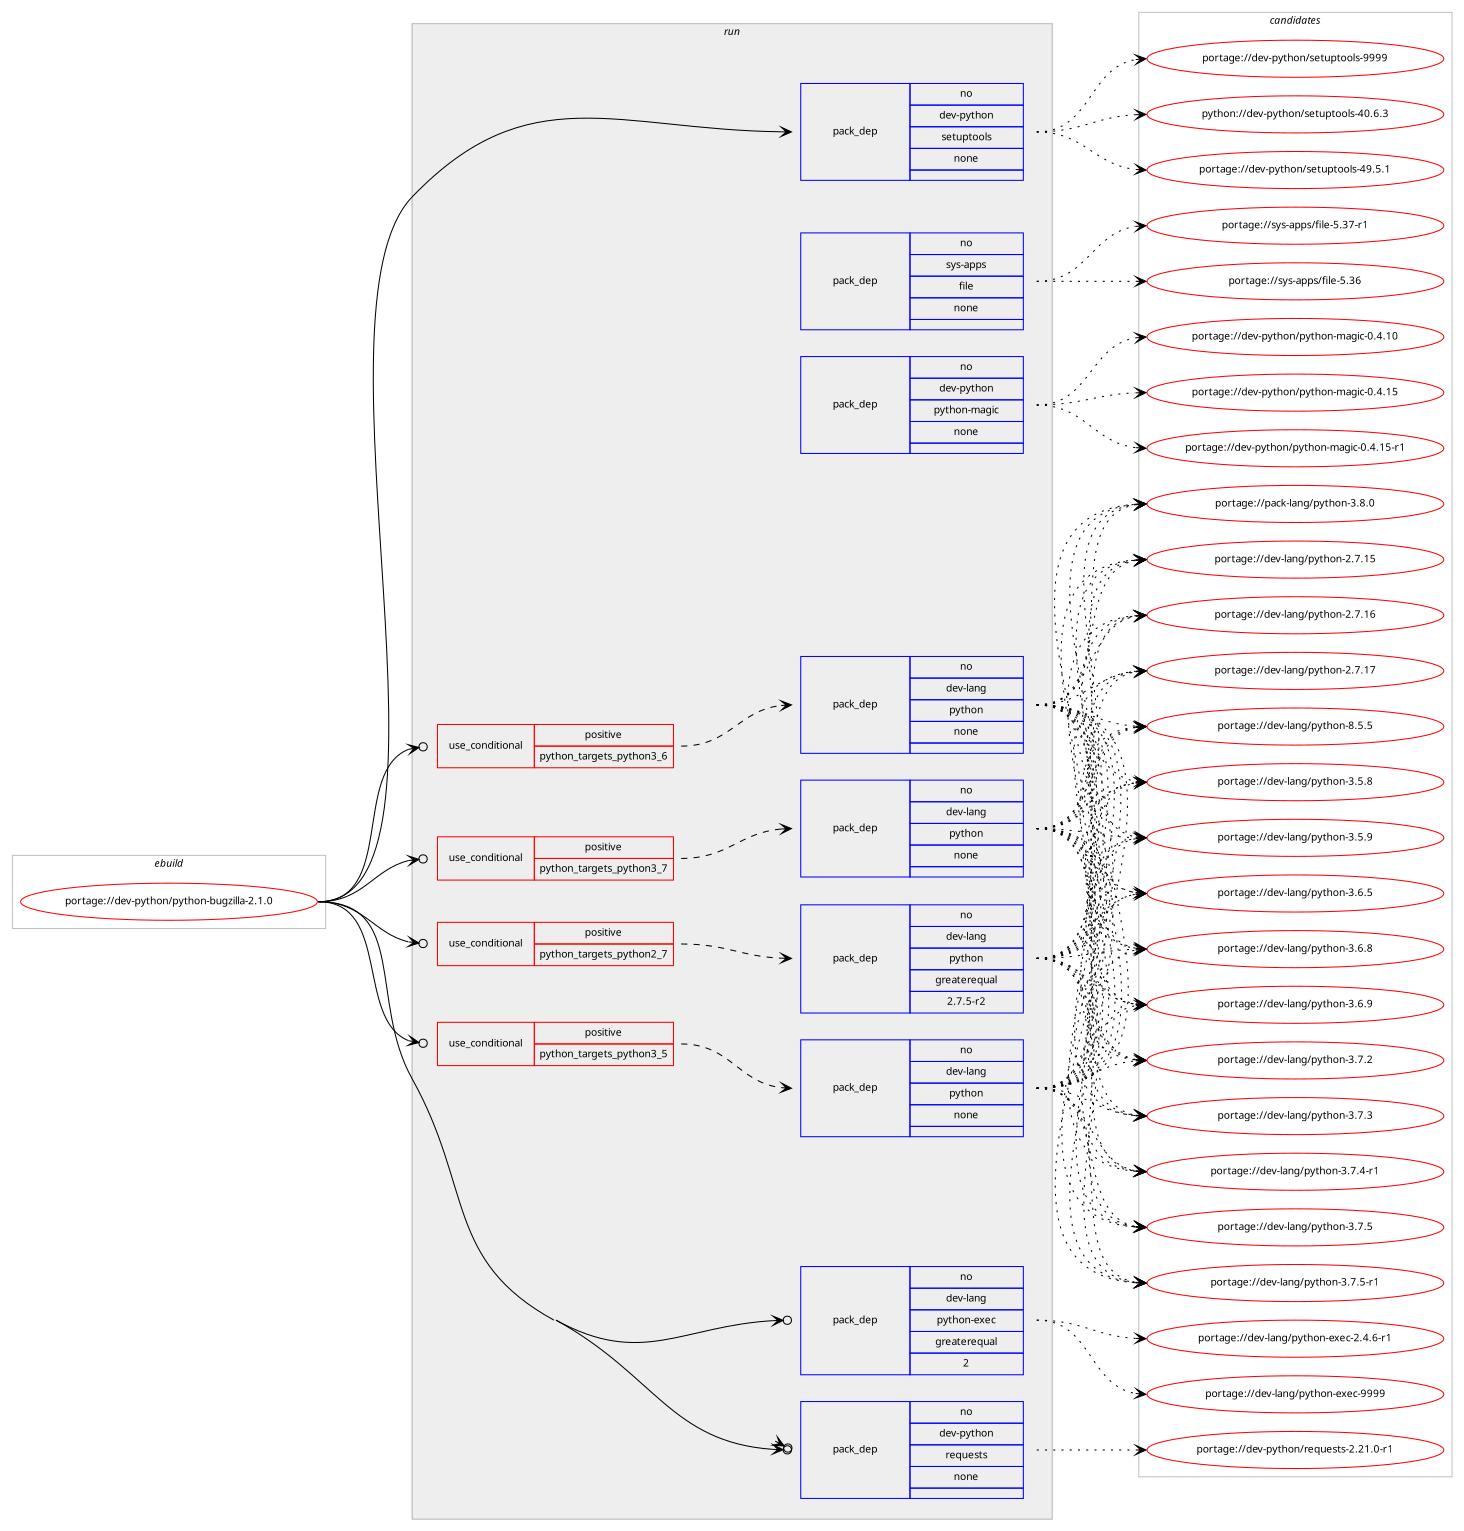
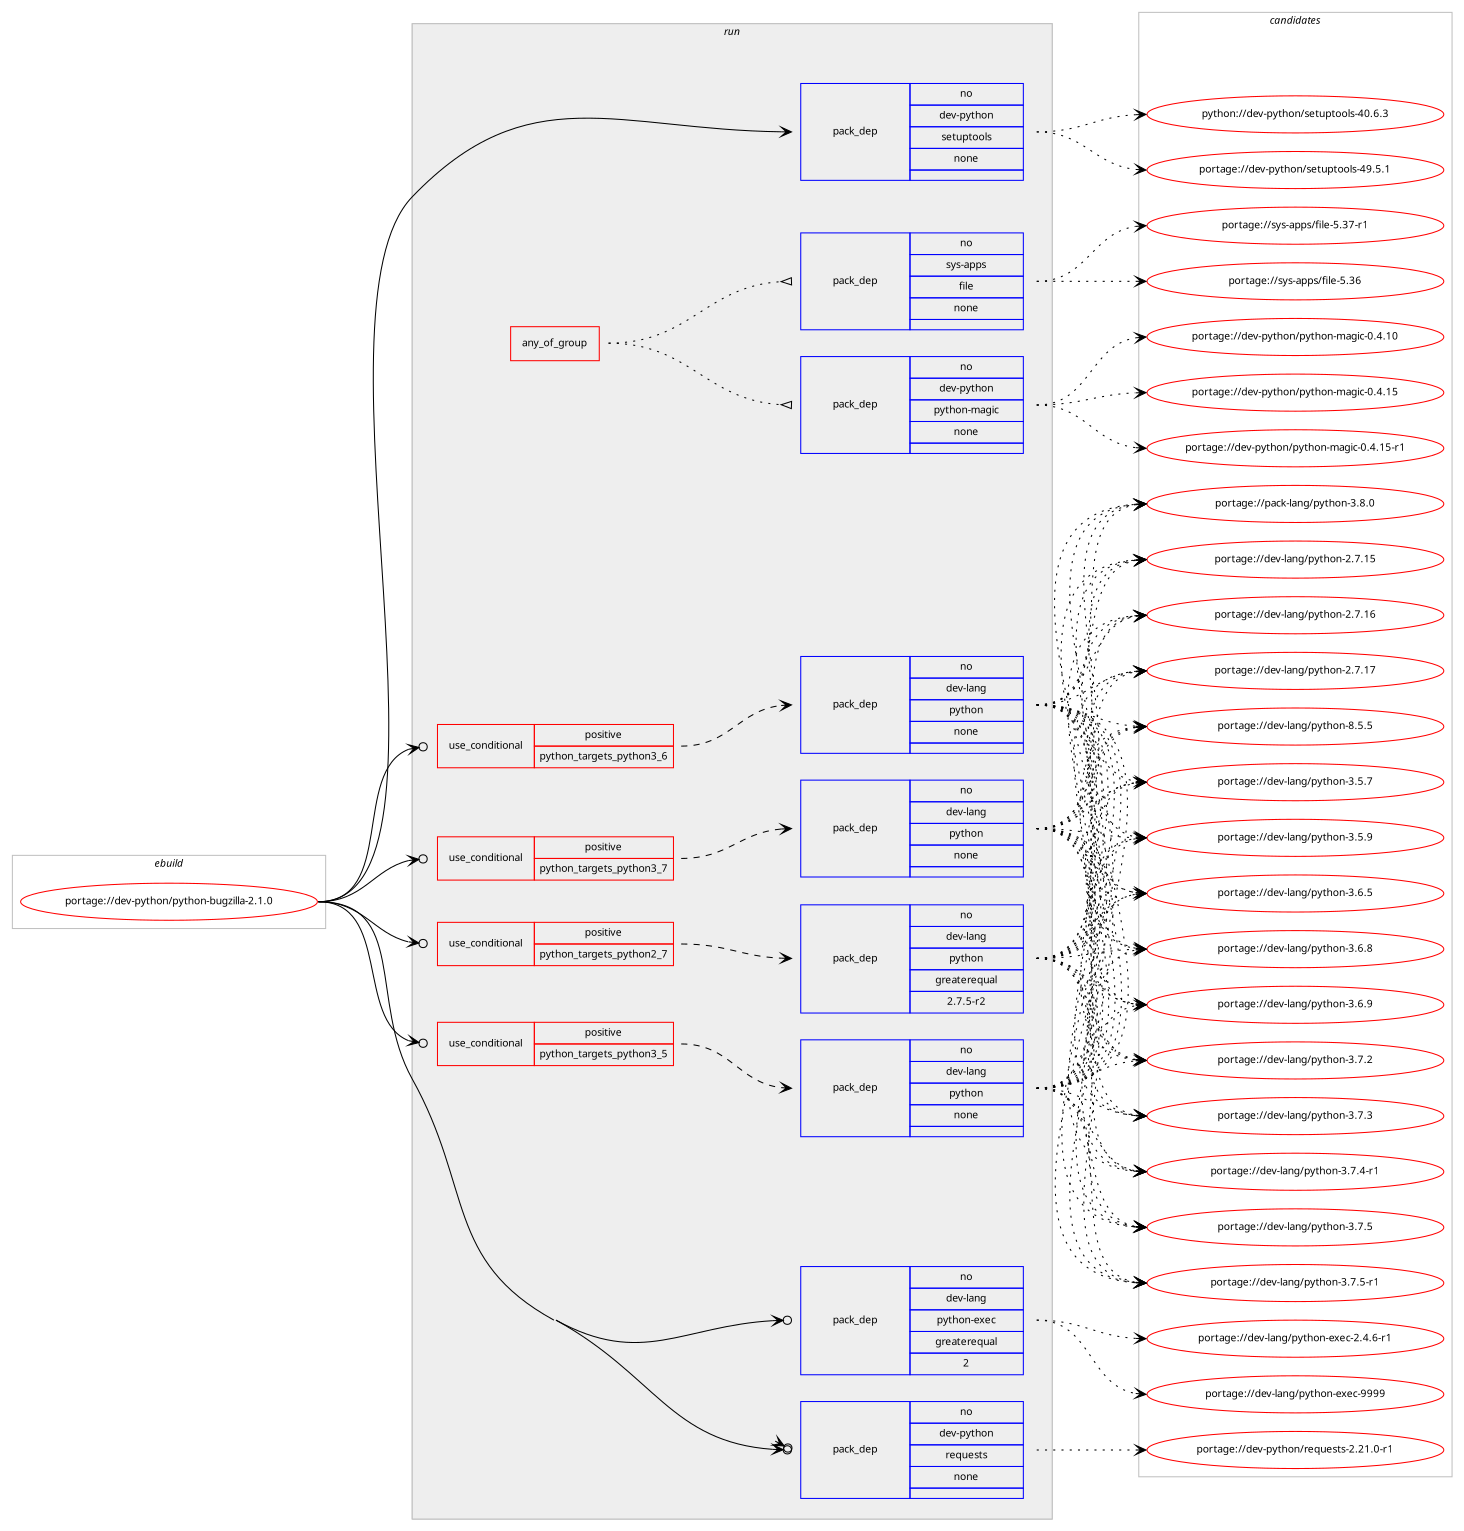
(1295, 59) -> none
none -> (555, 343)
(1295, 782) -> (1295, 782)
